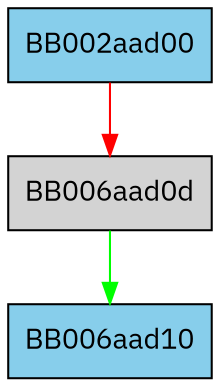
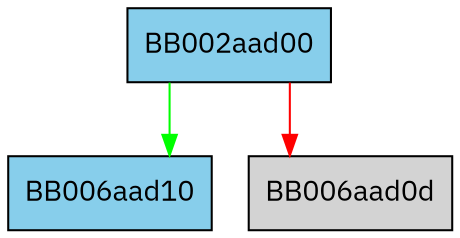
(110, 257) -> (170, 109)
